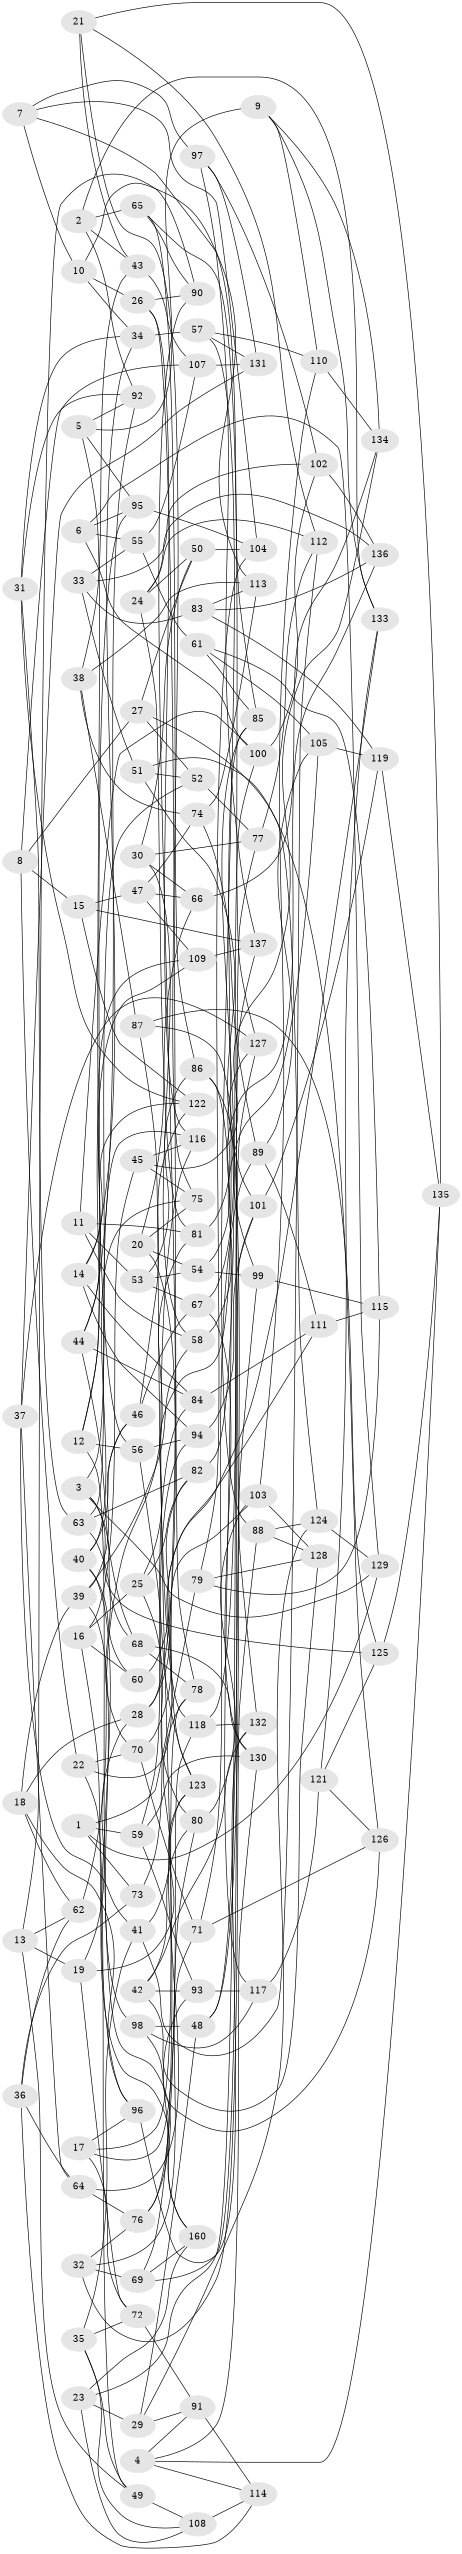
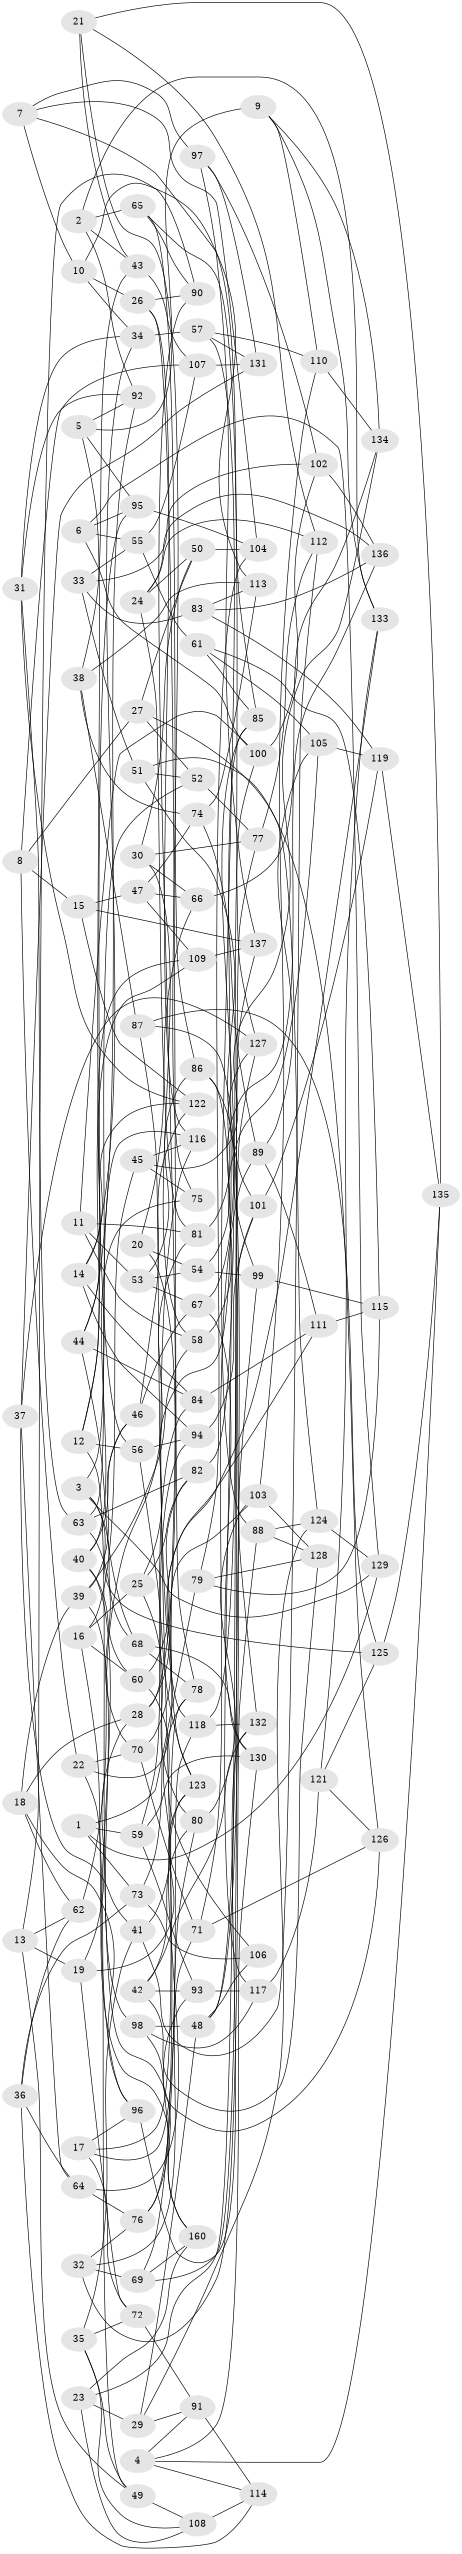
(168, 1223) -> none
none -> (258, 1956)
